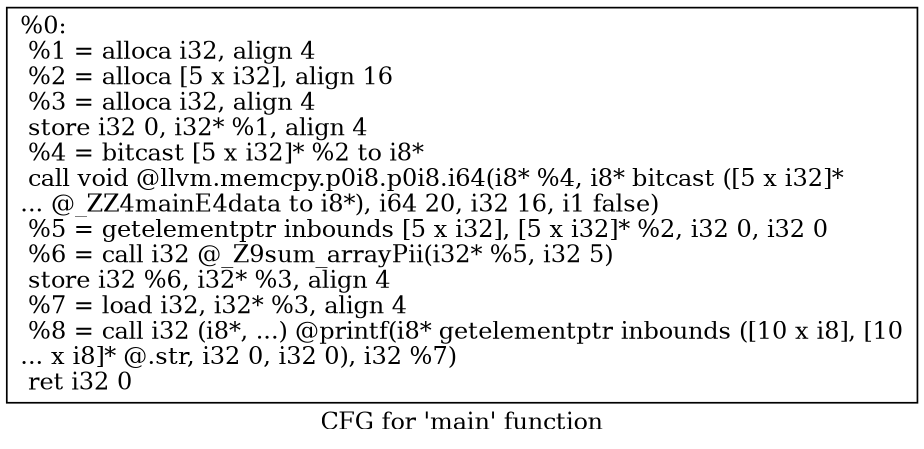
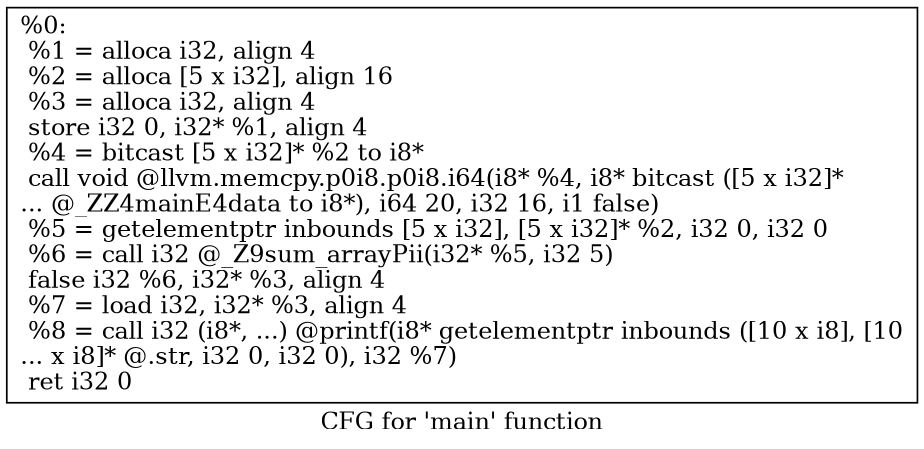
(206, 281) -> (204, 281)
